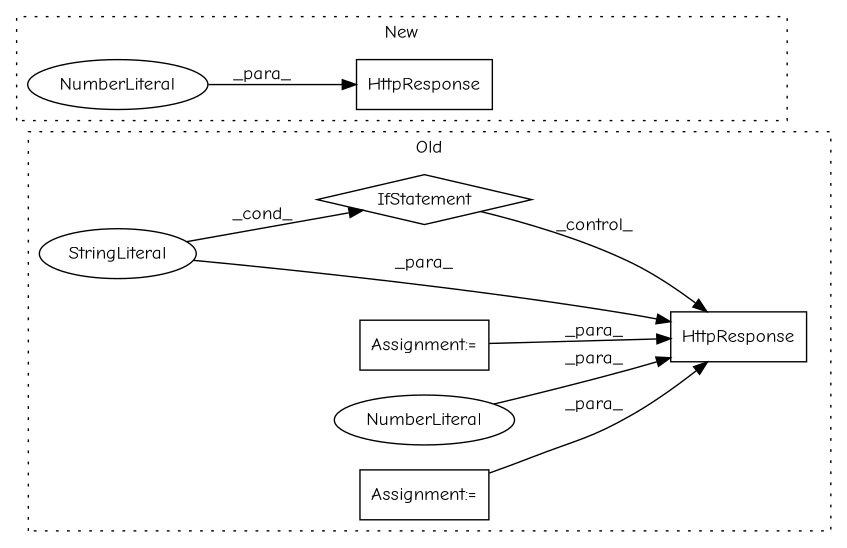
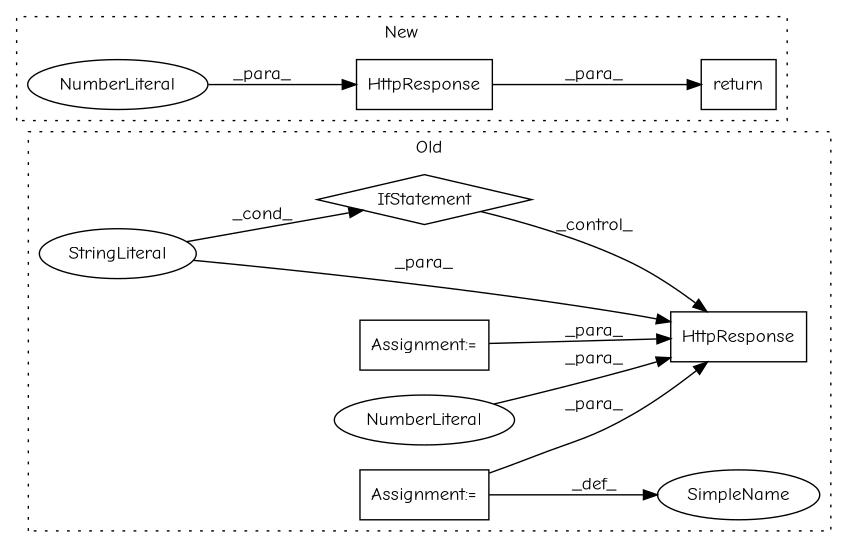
none -> (739, 85)
none -> (739, 495)
